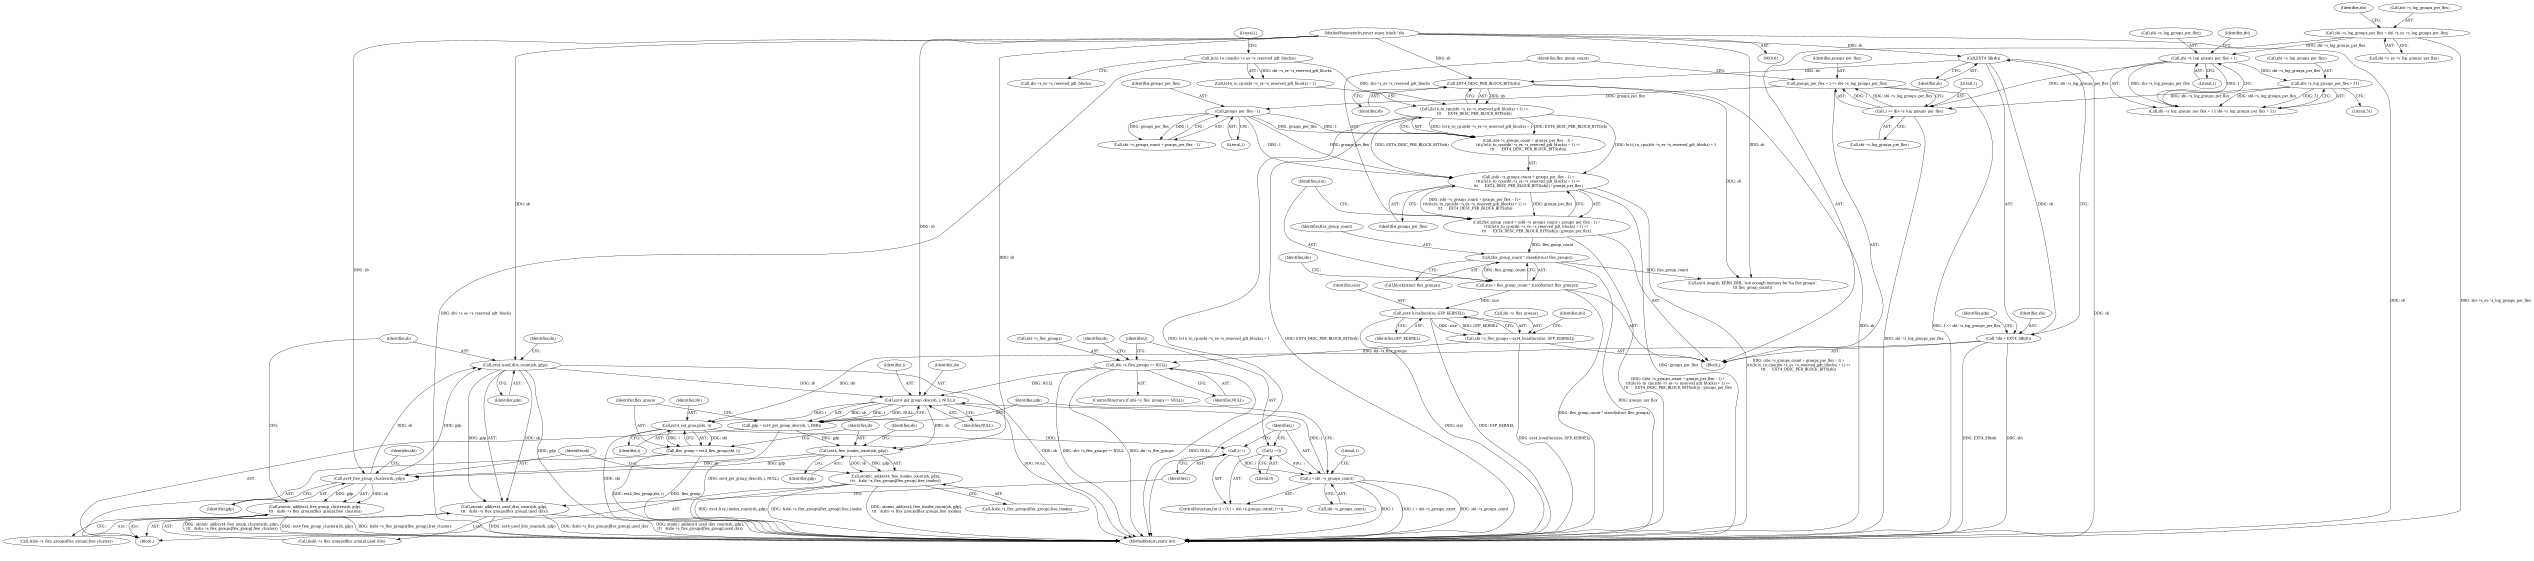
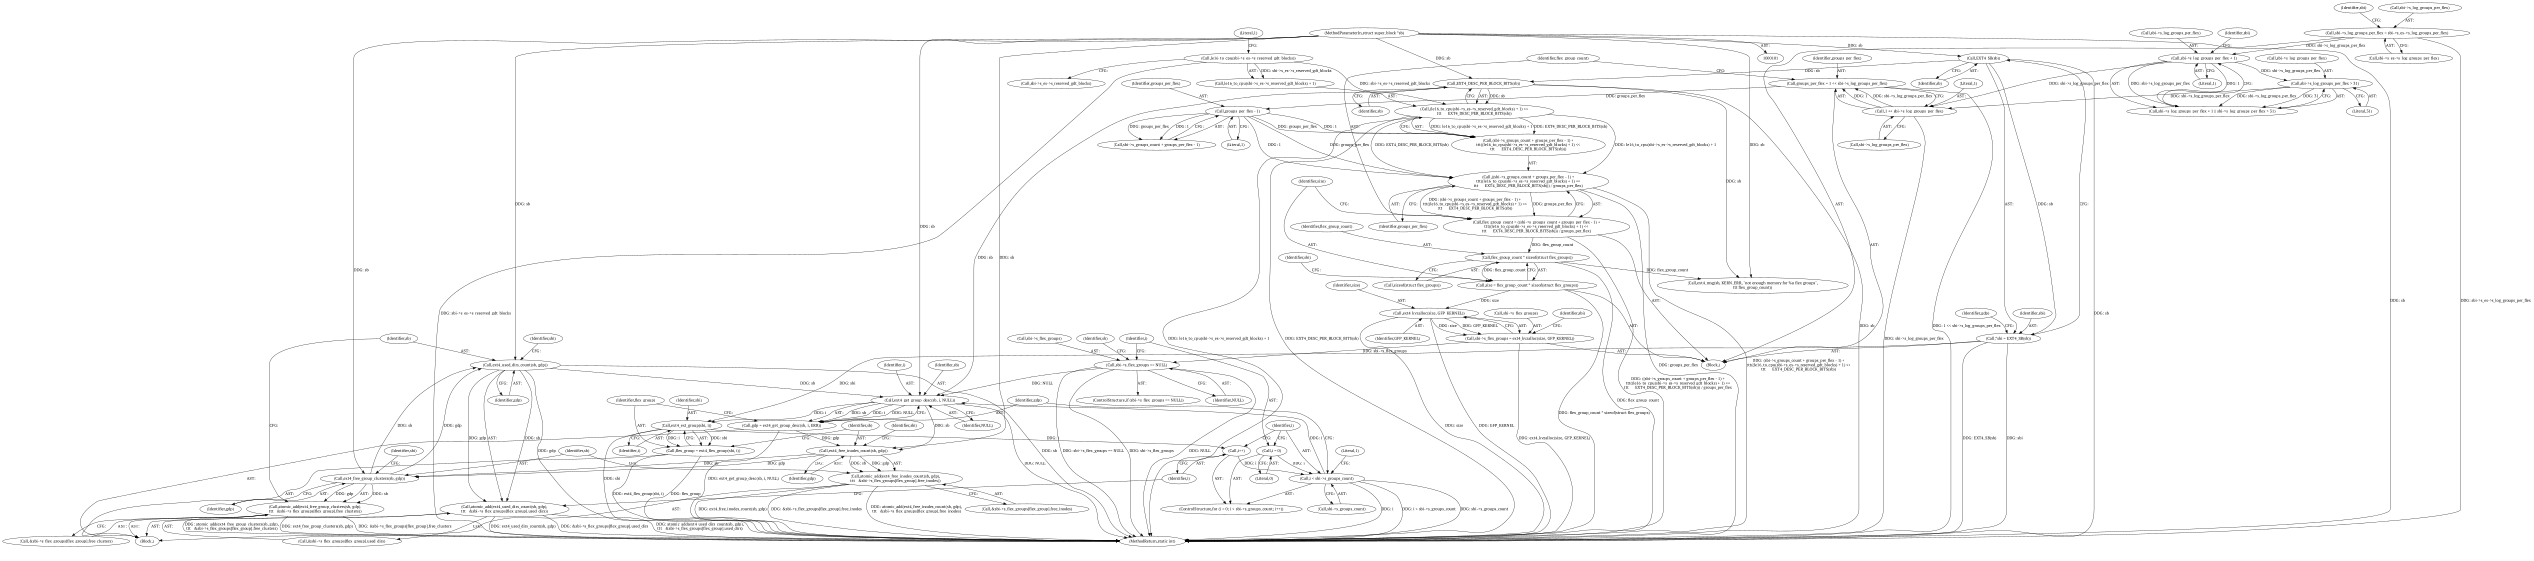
none -> (2367, 94)
none -> (1109, 126)
(1412, 285) -> (1412, 285)
(1399, 323) -> none
(1638, 400) -> (1638, 400)
(1053, 438) -> (1053, 438)
